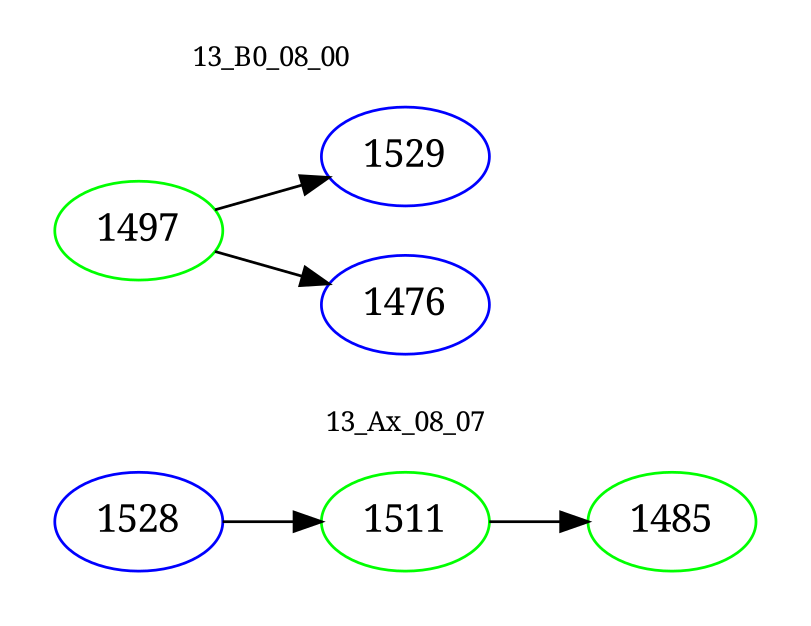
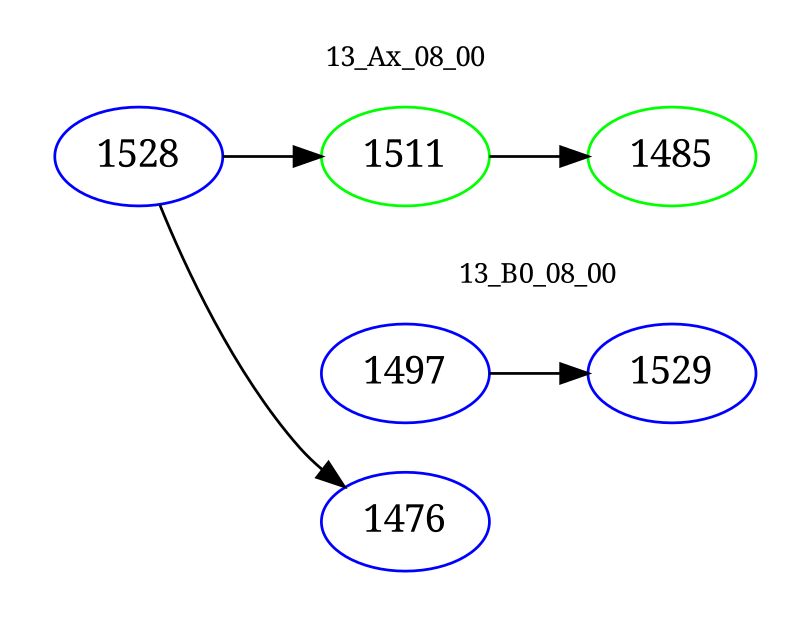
(139, 231) -> (405, 373)
(258, 264) -> (228, 346)
(405, 424) -> (405, 59)
